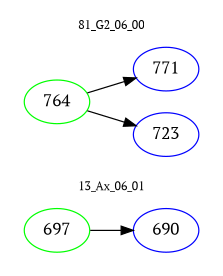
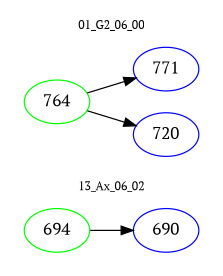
(112, 26) -> (112, 26)
(166, 135) -> (166, 135)
(112, 187) -> (112, 187)
(57, 230) -> (57, 230)
